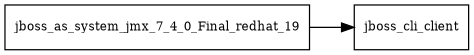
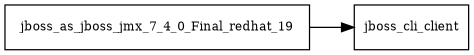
(157, 27) -> (157, 27)
